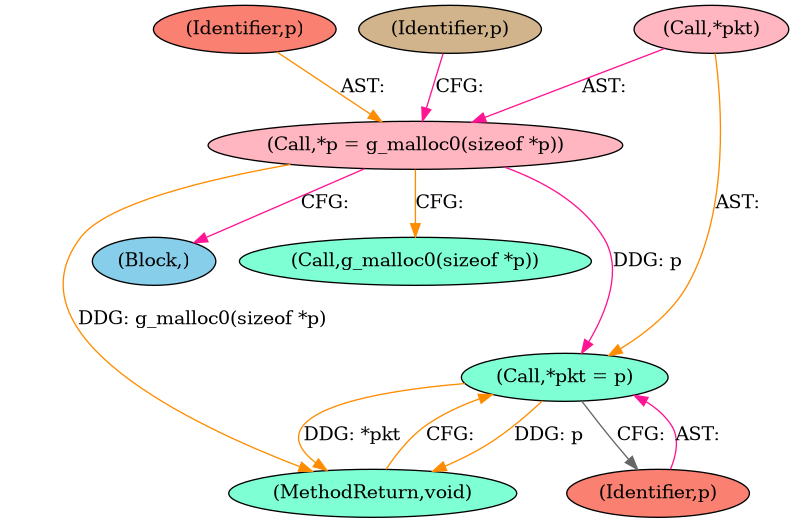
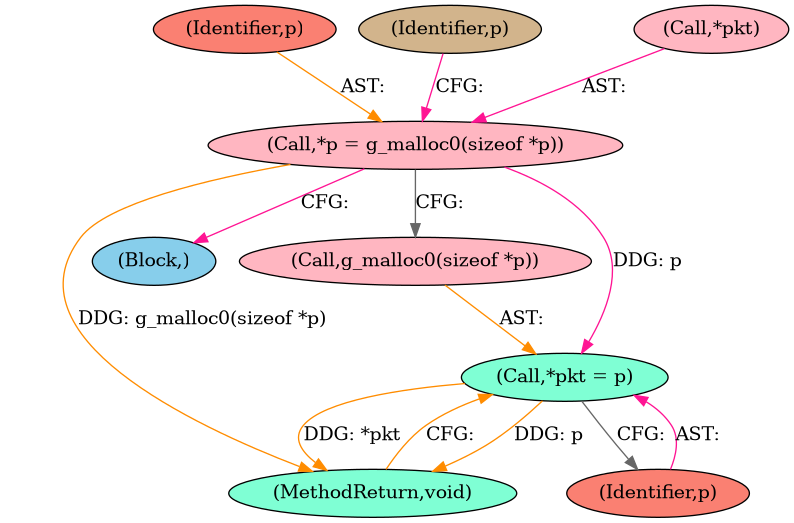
(415, 197) -> (415, 197)
(712, 218) -> (485, 315)
(415, 261) -> (415, 261)
